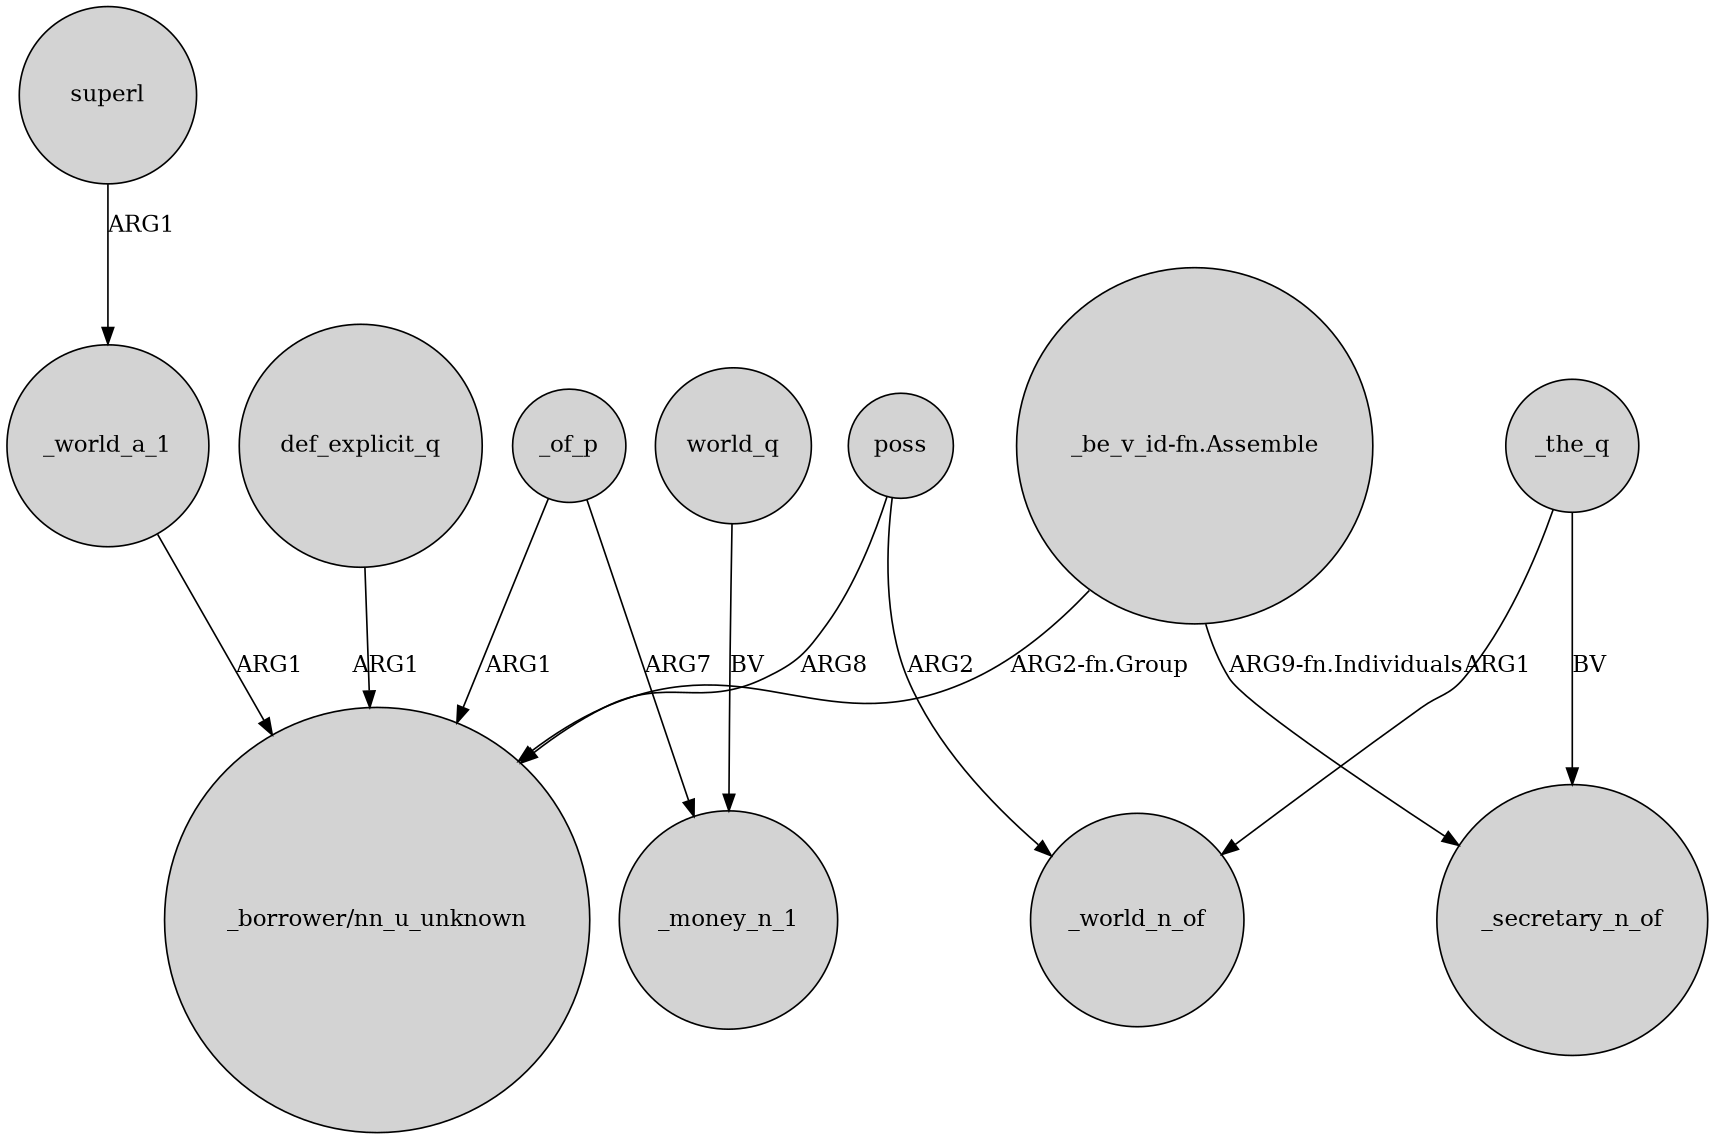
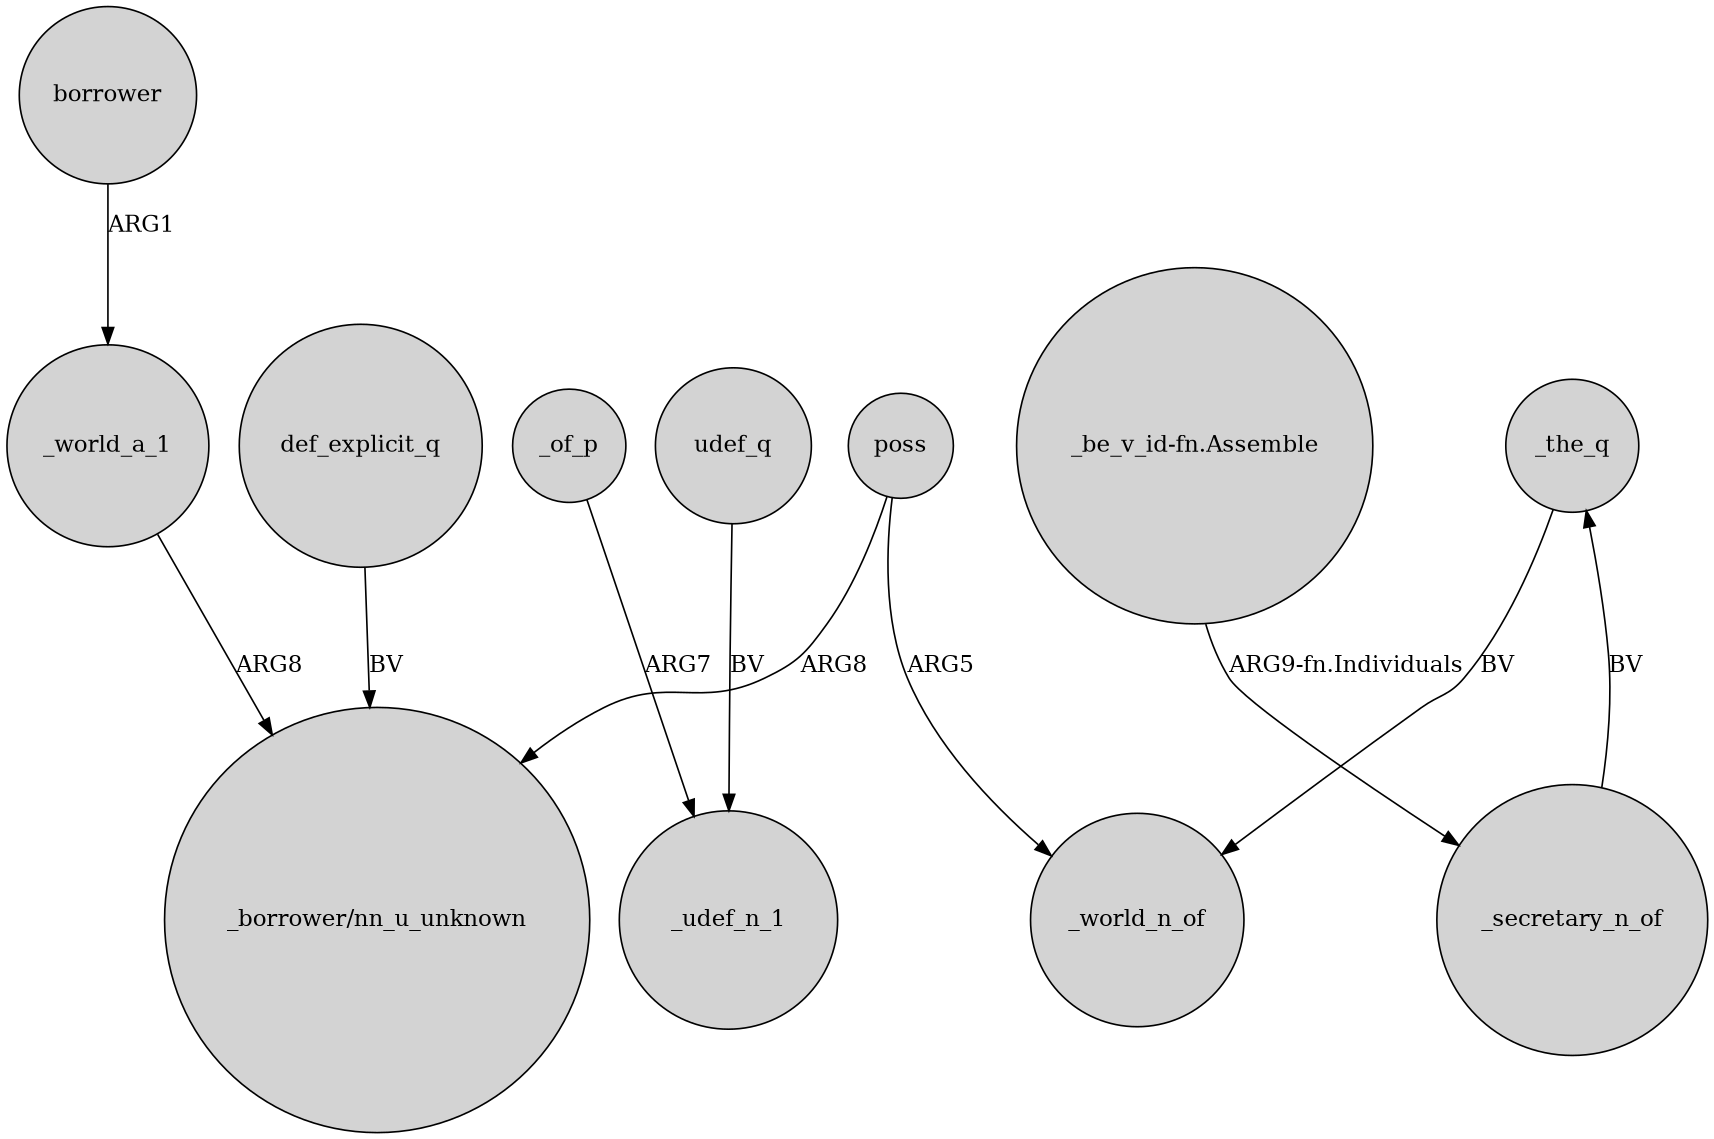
(108, 95) -> (108, 95)
(733, 446) -> (733, 446)
(506, 603) -> none
(1572, 640) -> (1609, 657)
(270, 666) -> (270, 666)
(386, 666) -> (386, 666)
(941, 666) -> (941, 666)
(1498, 666) -> (1498, 666)
(820, 699) -> none
(728, 920) -> (728, 920)
